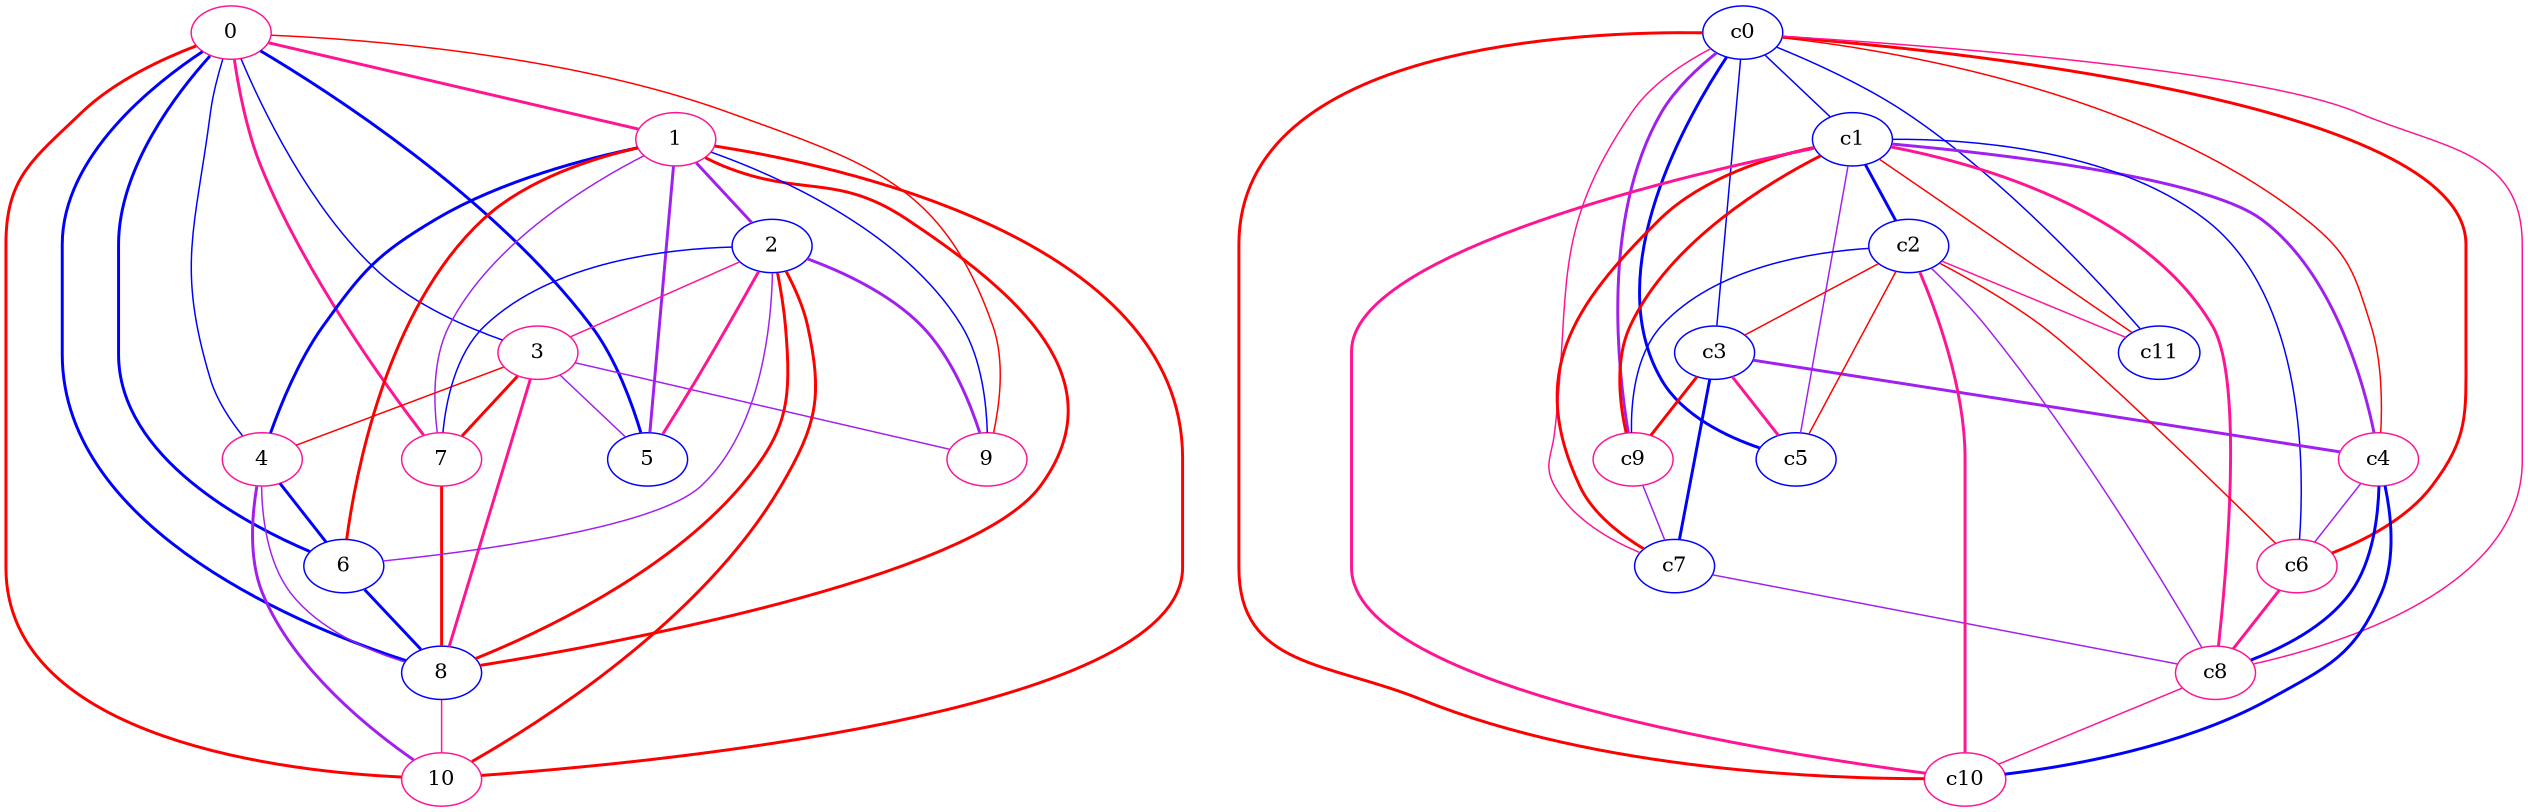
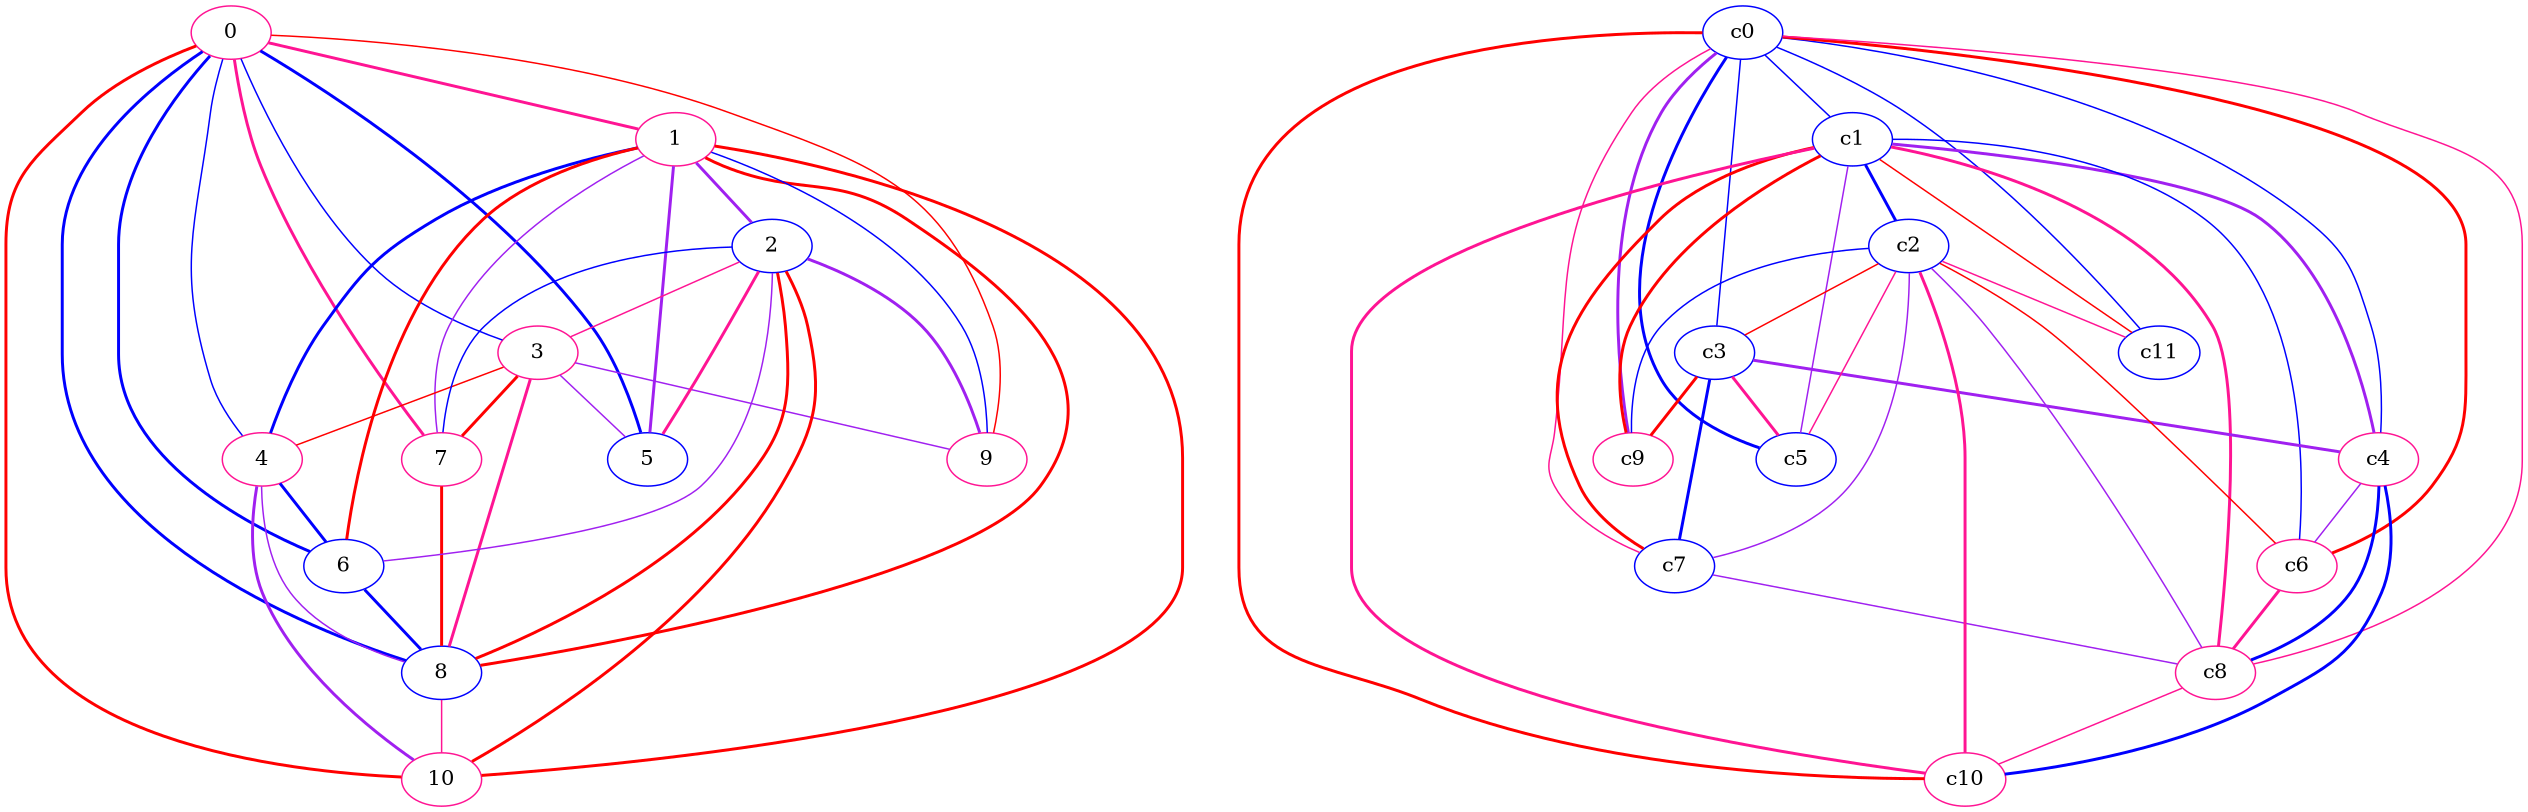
(2166, 137) -> (2166, 137)
(1852, 353) -> (1852, 353)
(1654, 513) -> (1869, 457)
